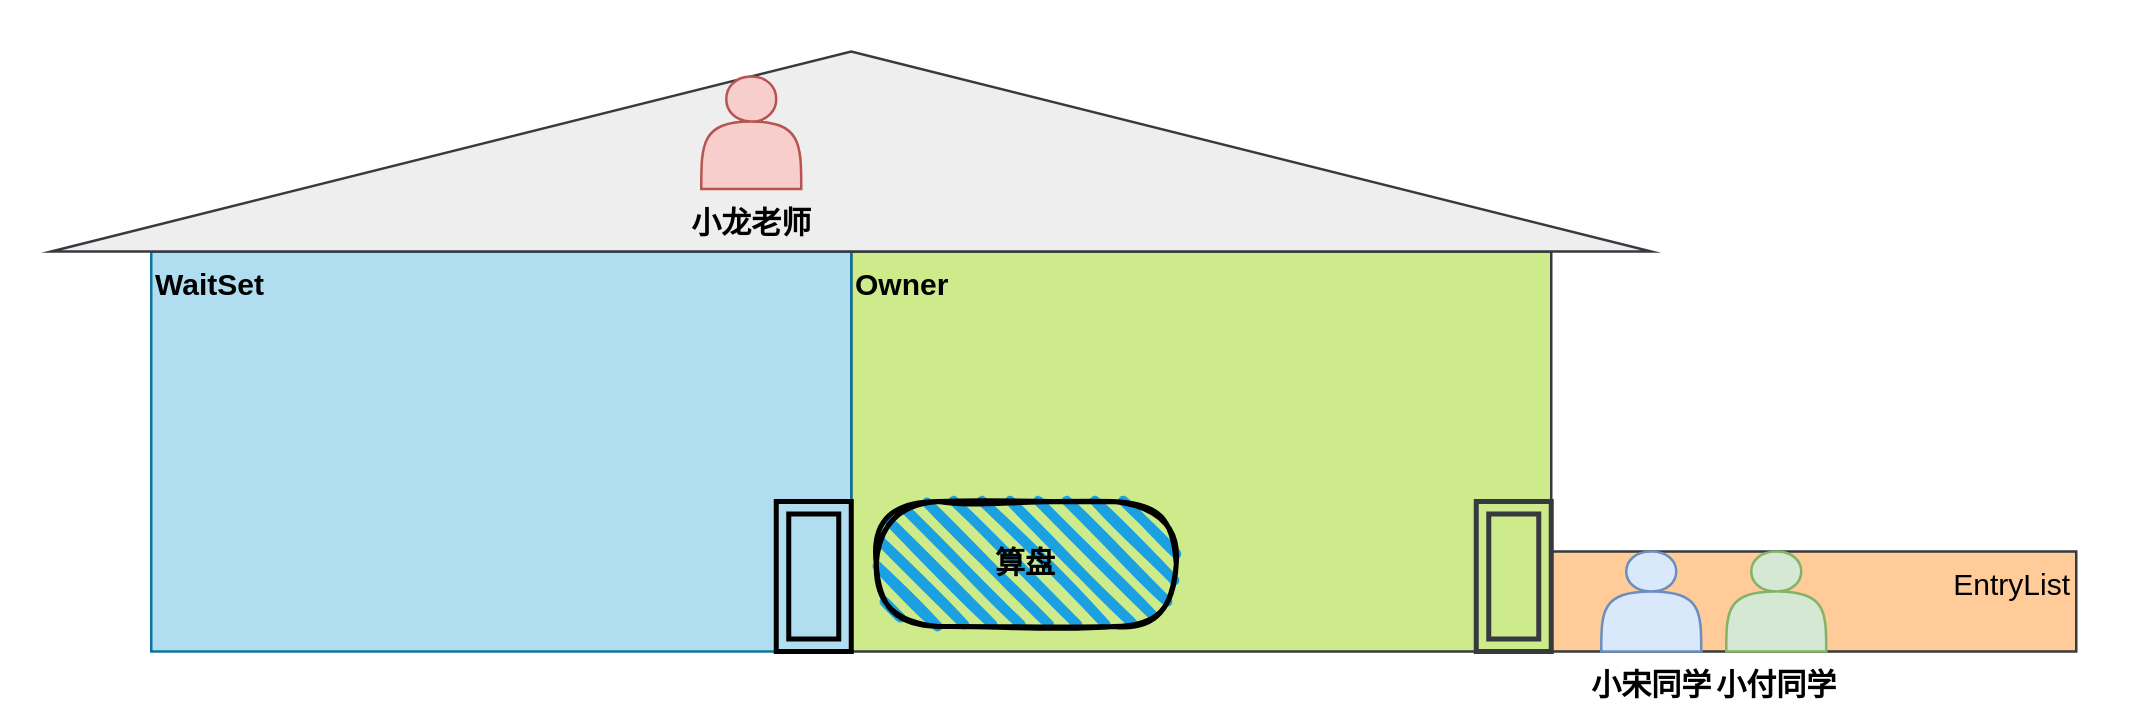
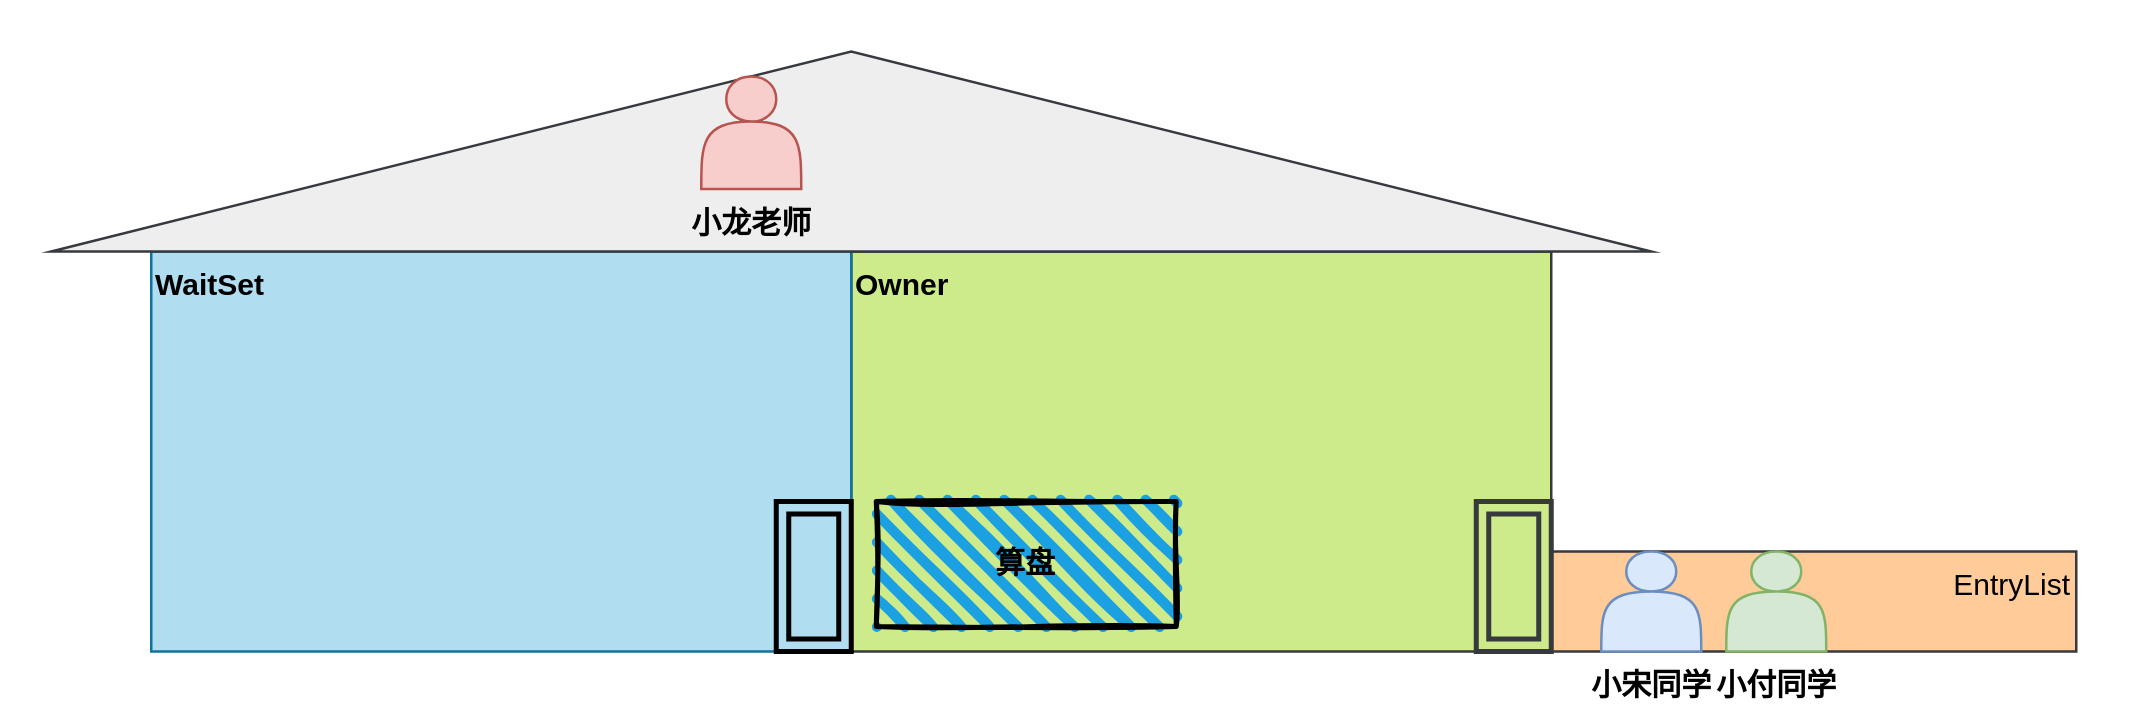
(1026, 564) -> (1026, 564)
